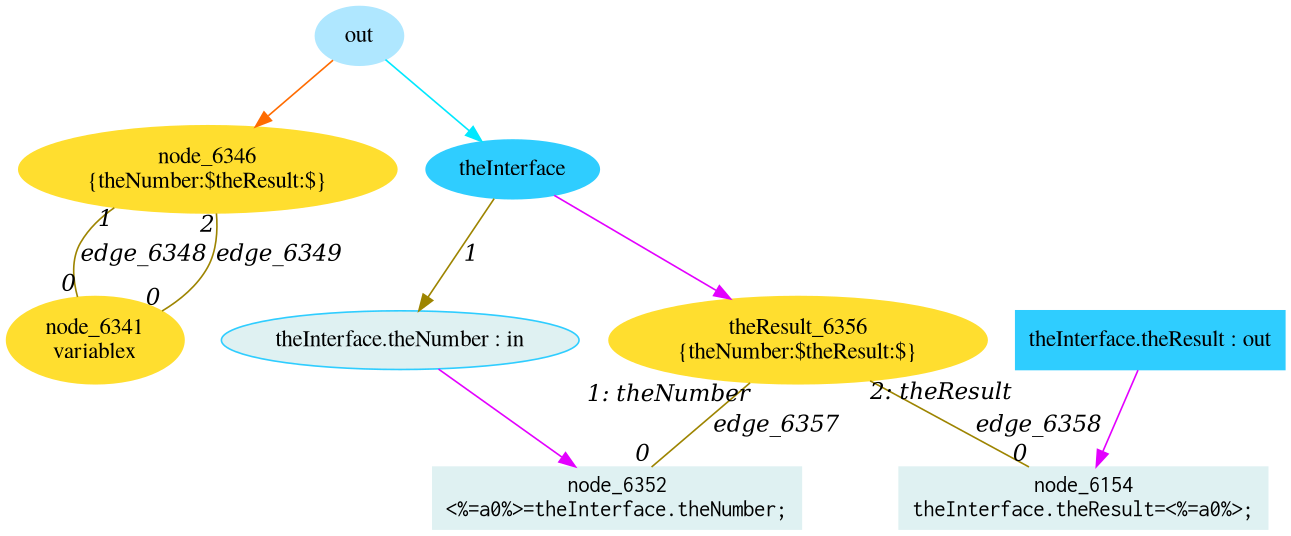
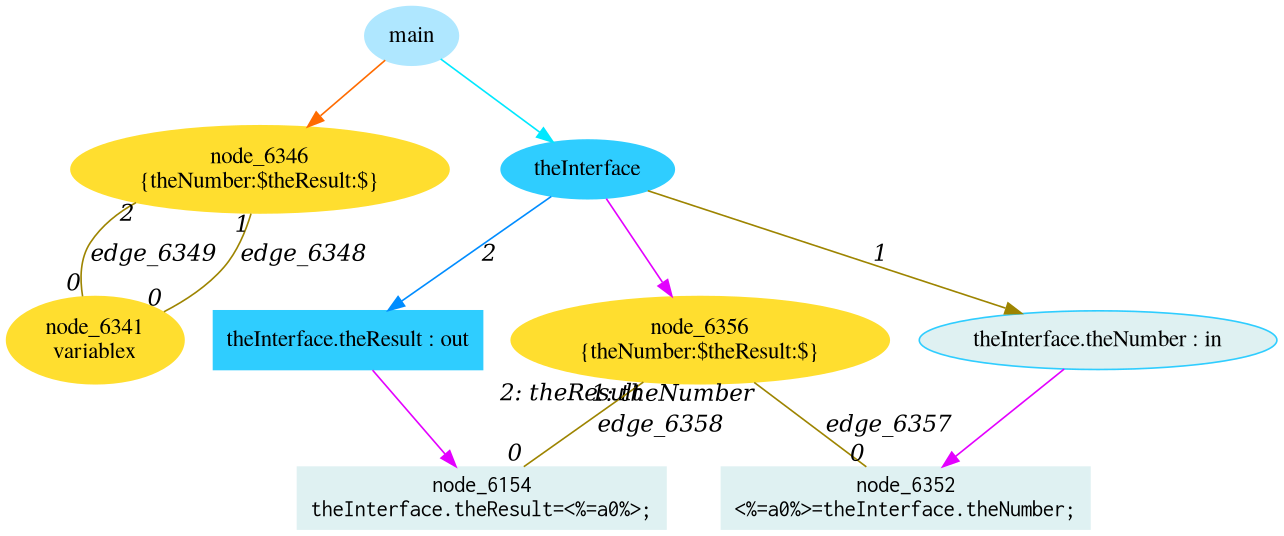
(359, 36) -> (412, 36)
none -> (476, 249)
(798, 340) -> (700, 340)
